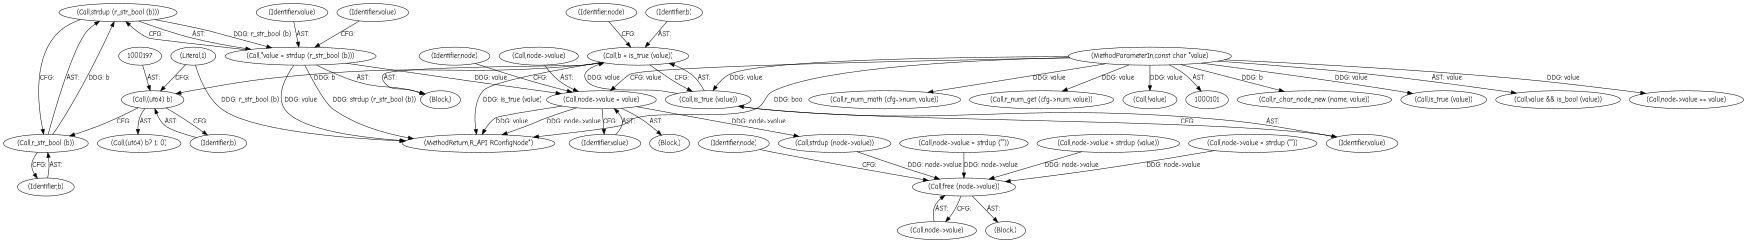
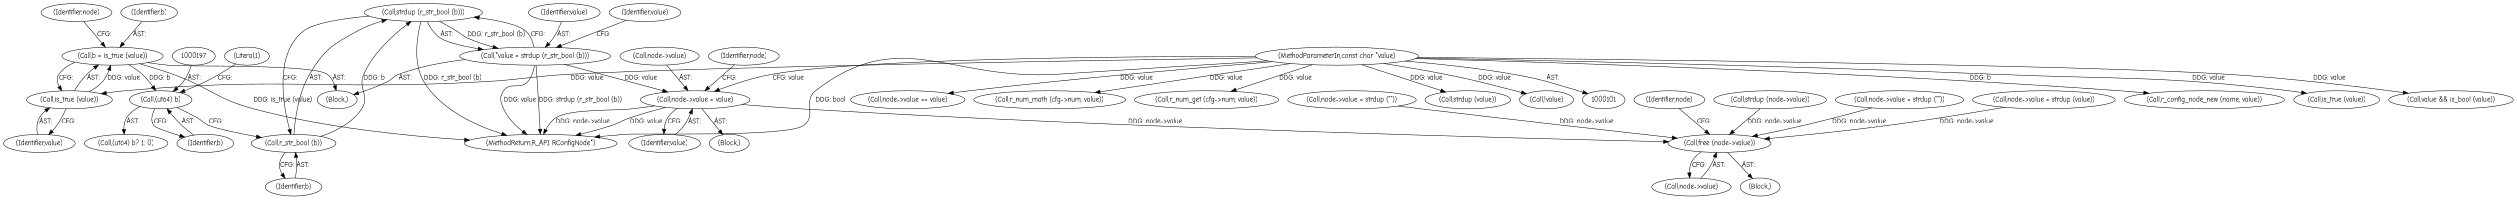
(1447, 78) -> (2329, 78)
(1314, 100) -> (2204, 100)
none -> (1468, 100)
(715, 121) -> (1202, 128)
(283, 129) -> (434, 95)
